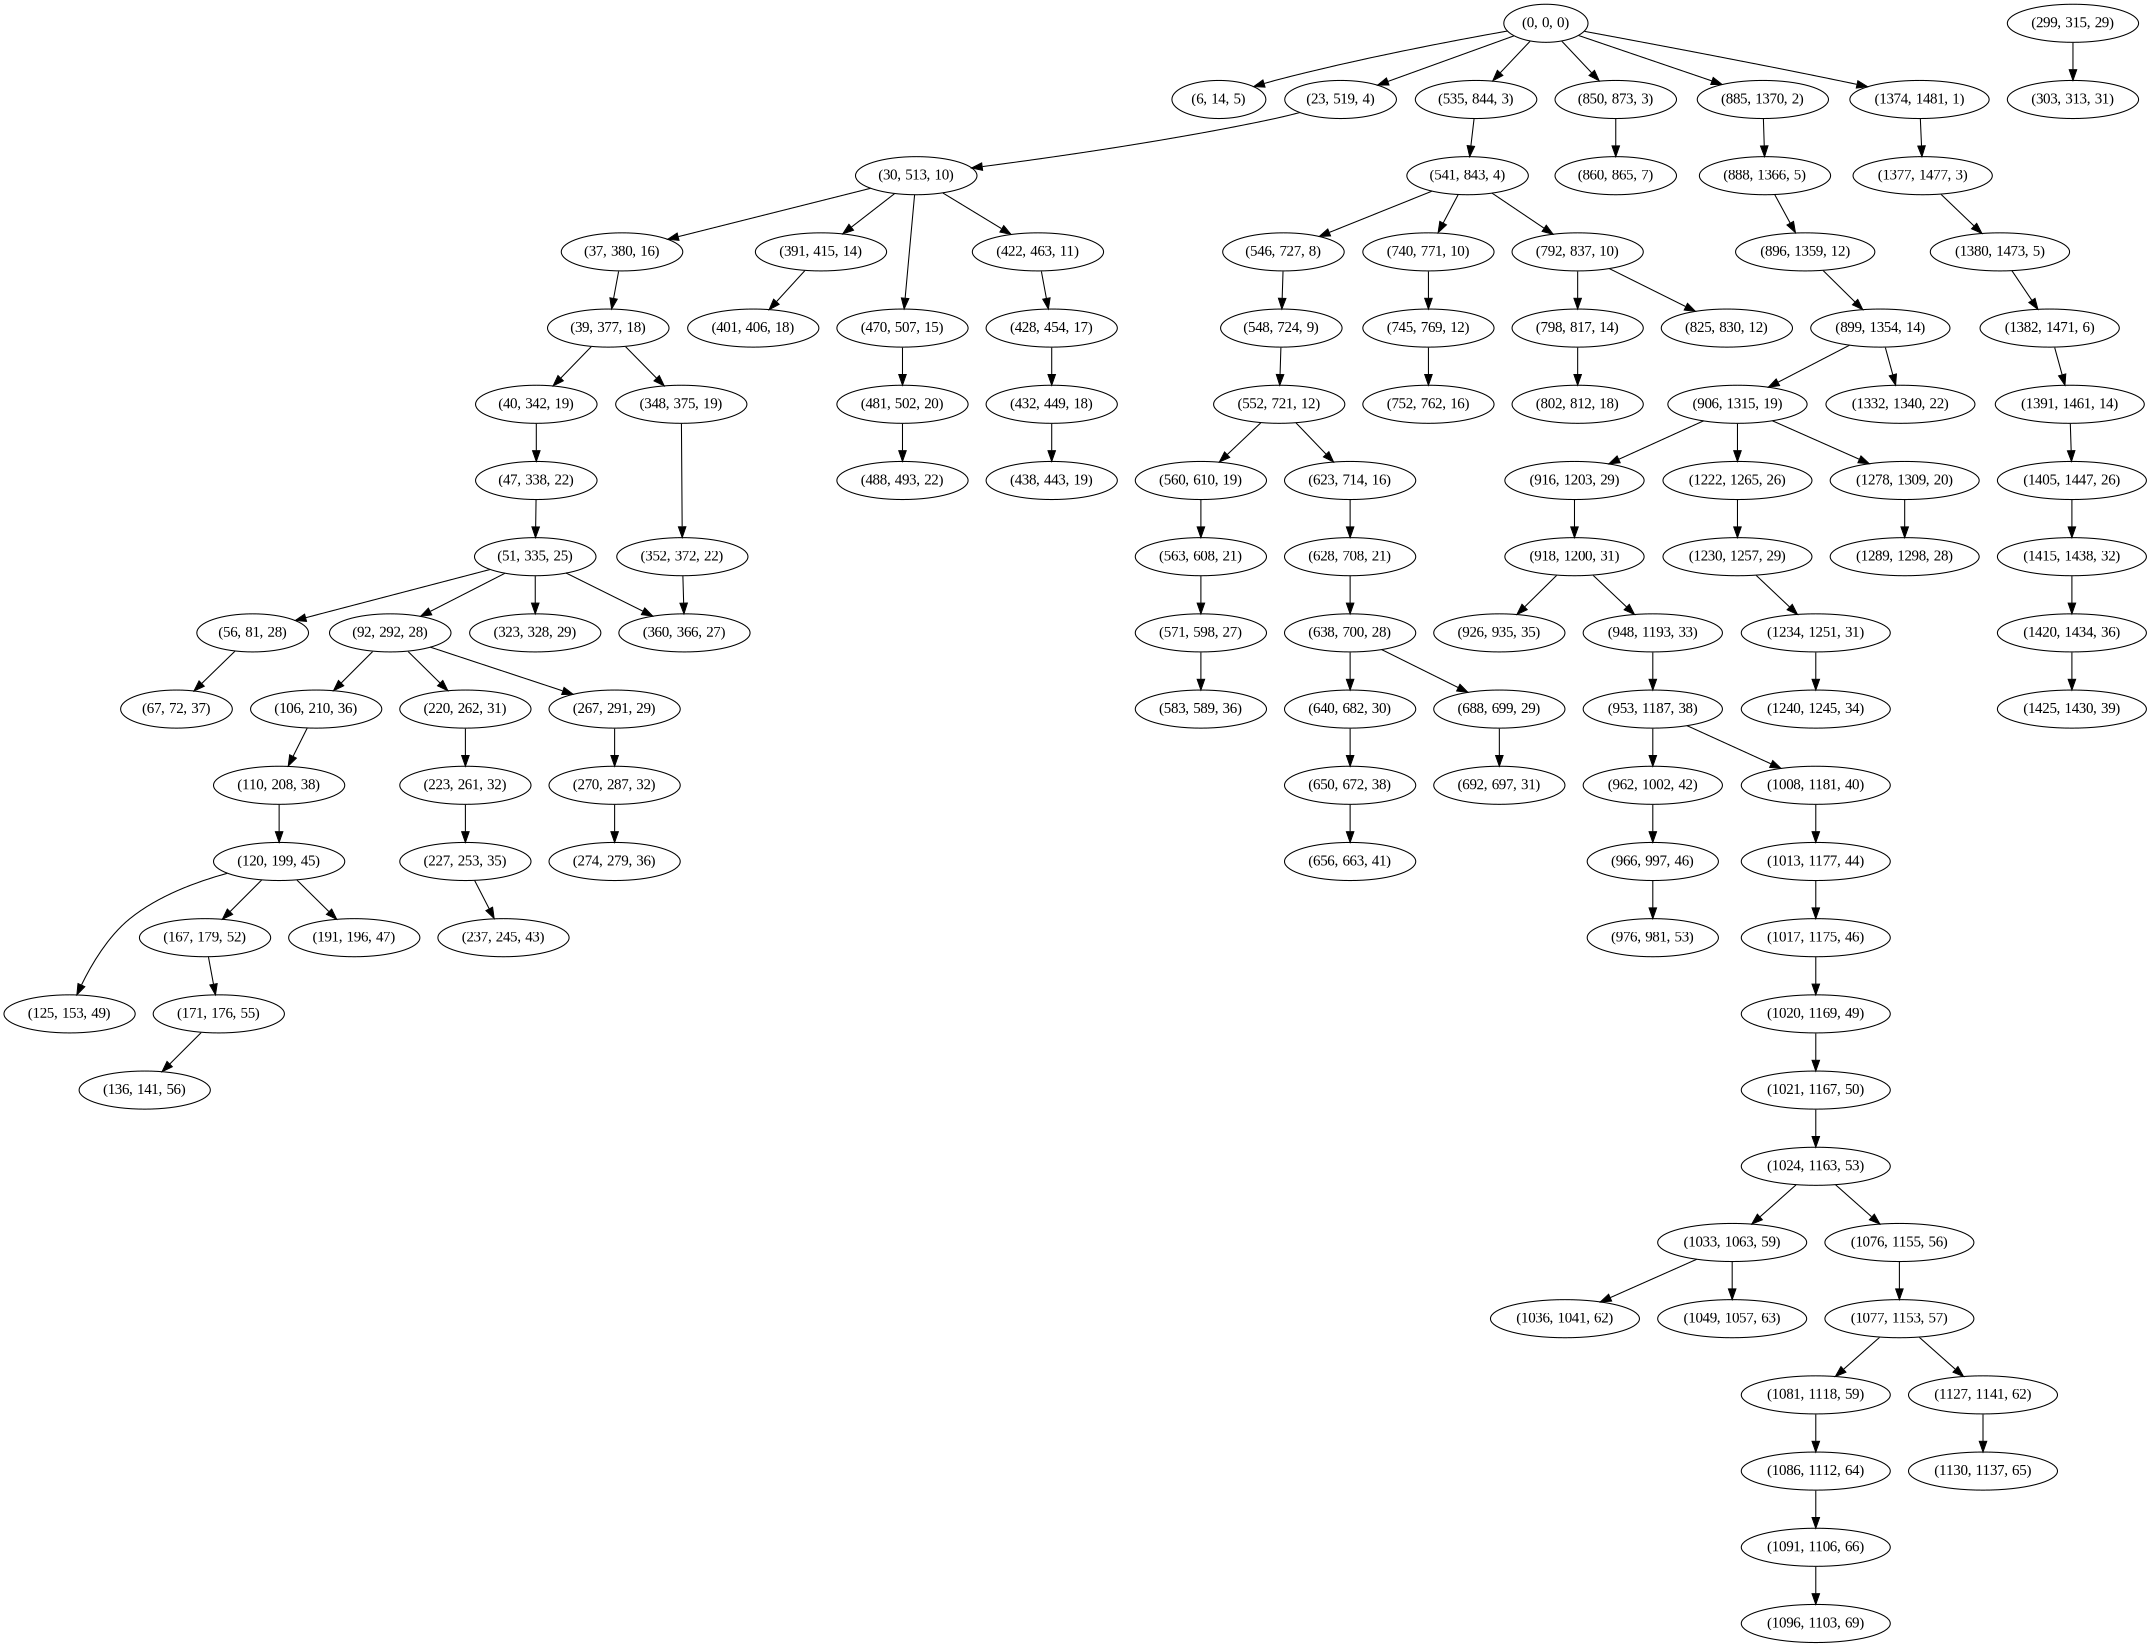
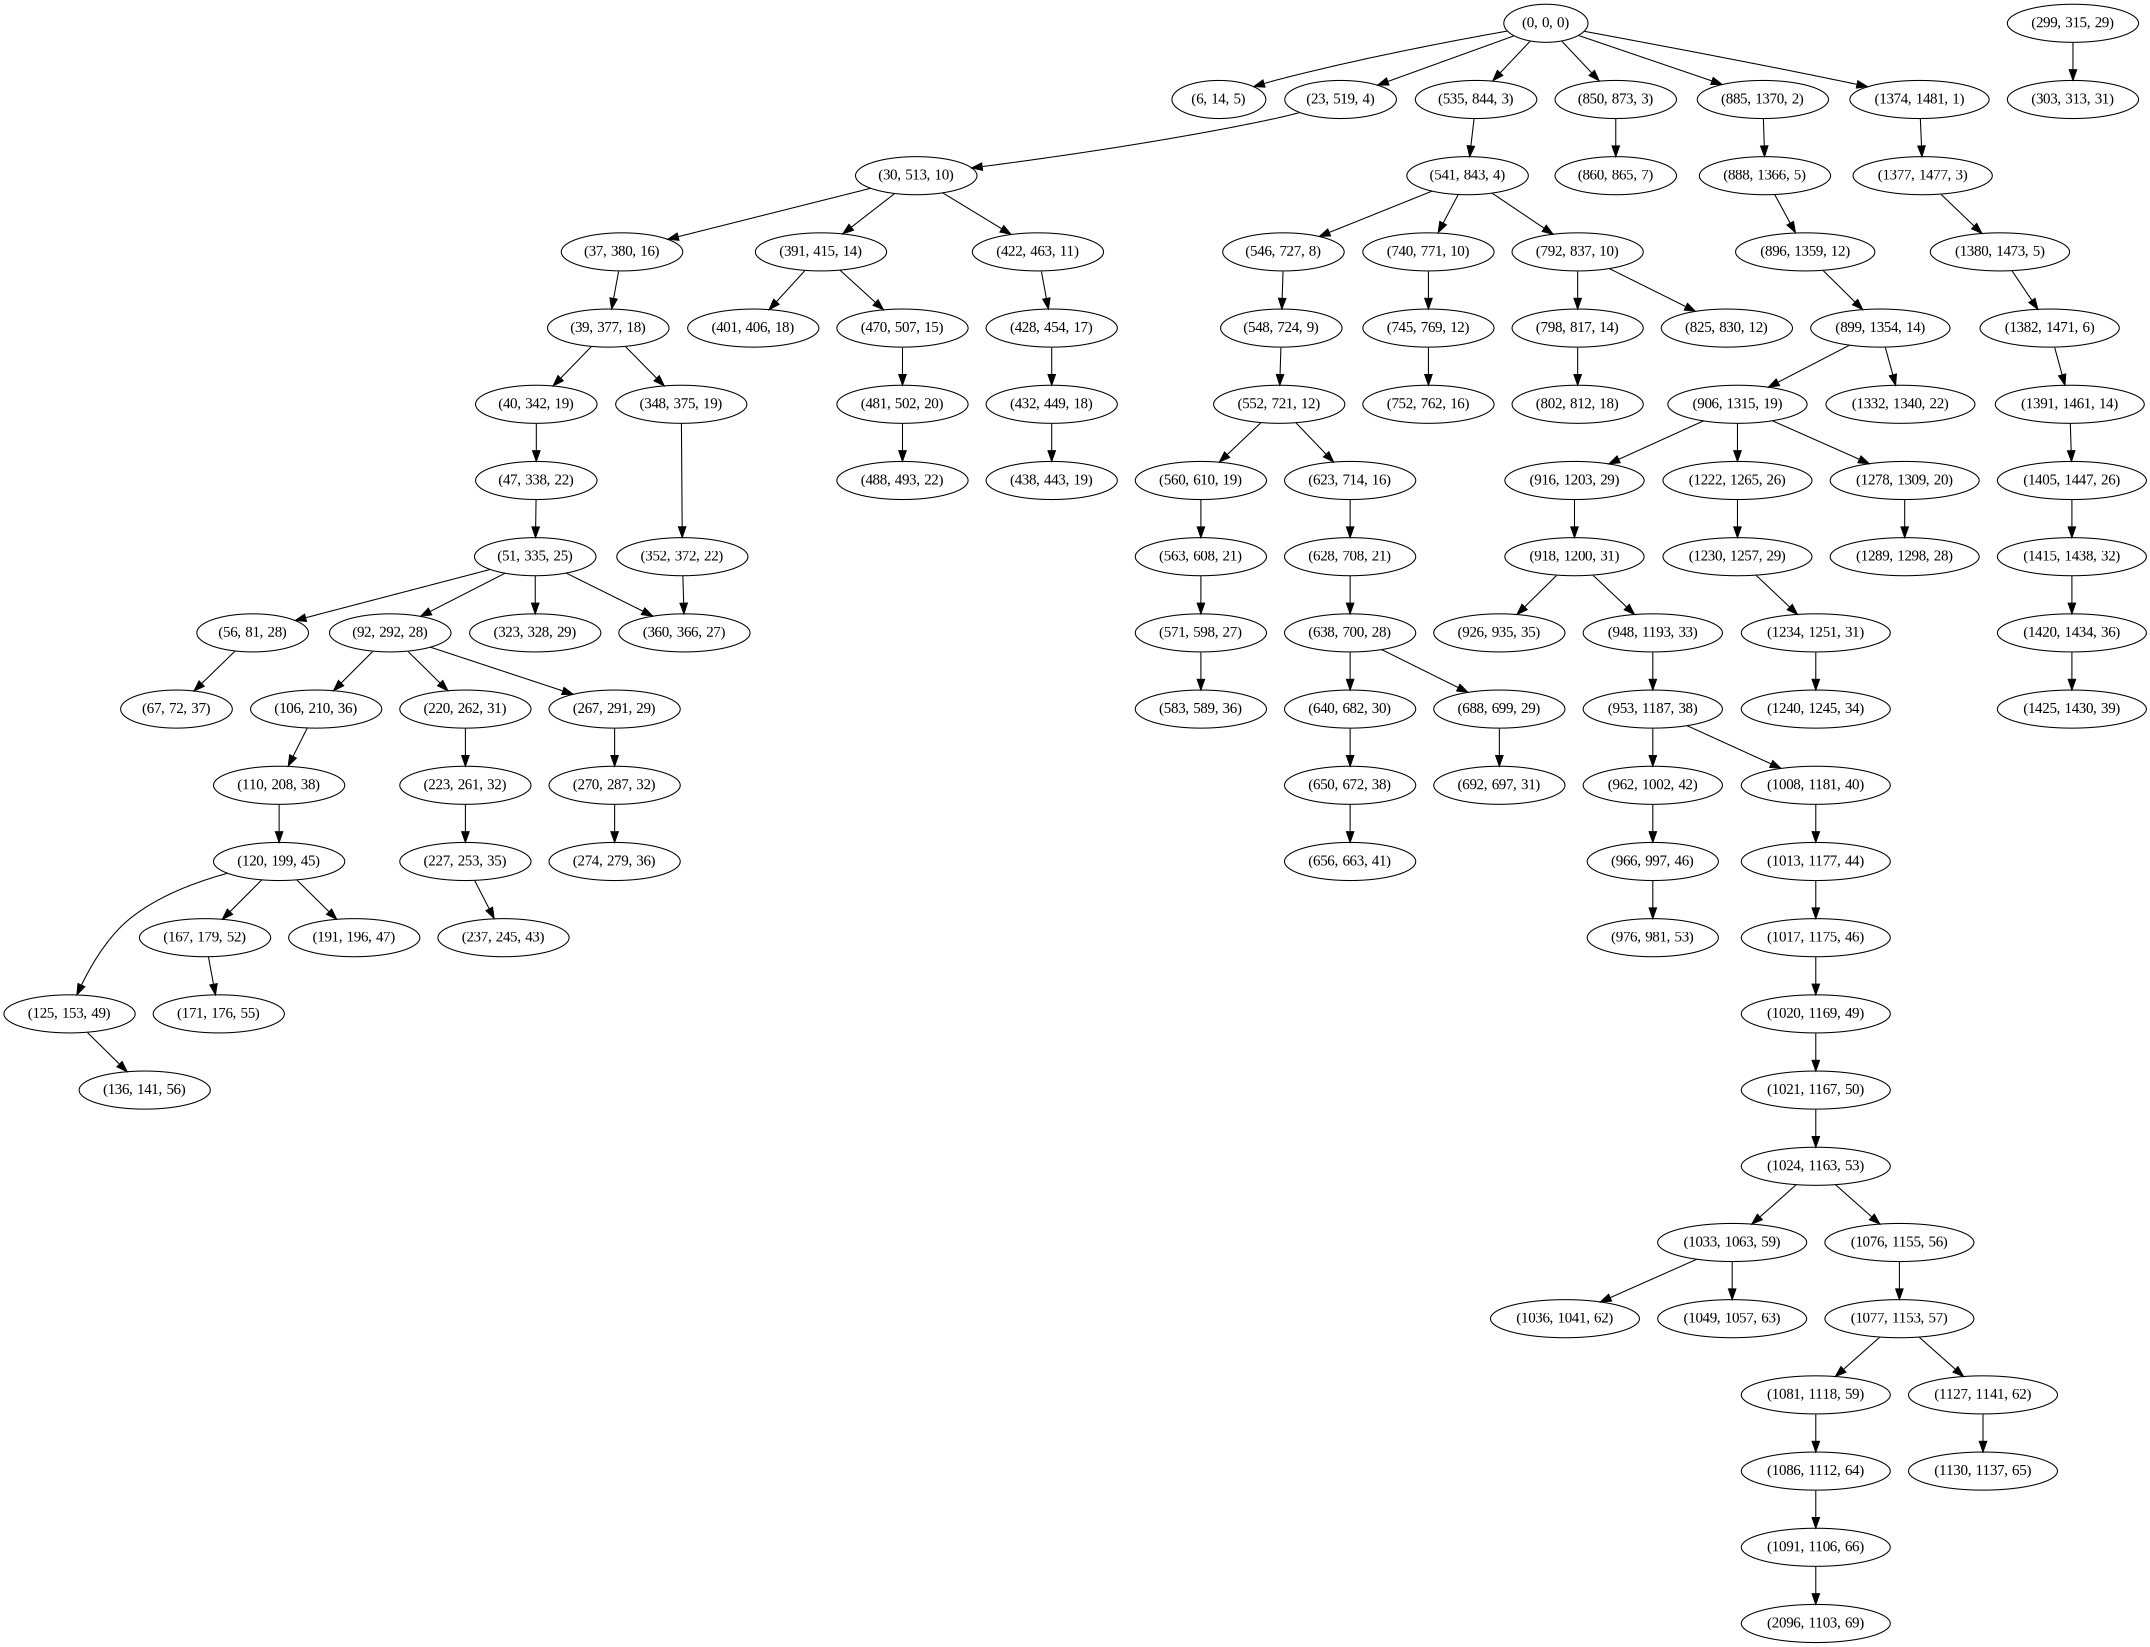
(910, 246) -> (858, 286)
(185, 1048) -> (103, 1048)
(1816, 1623) -> (1816, 1623)
